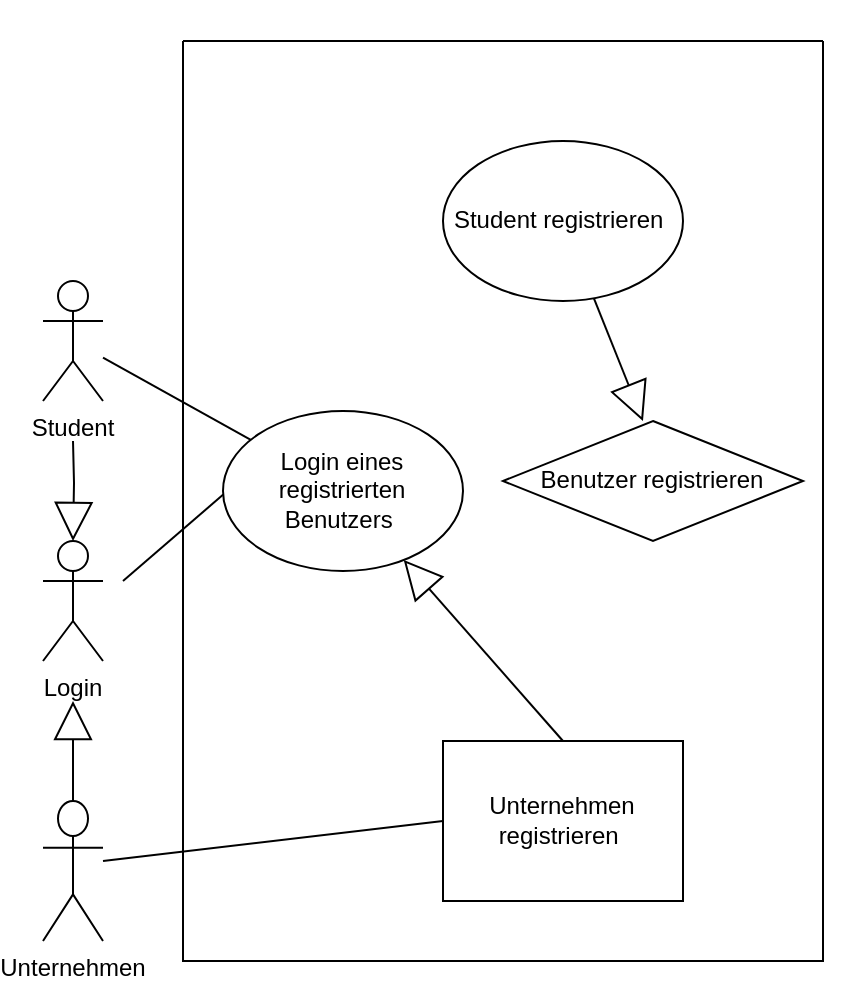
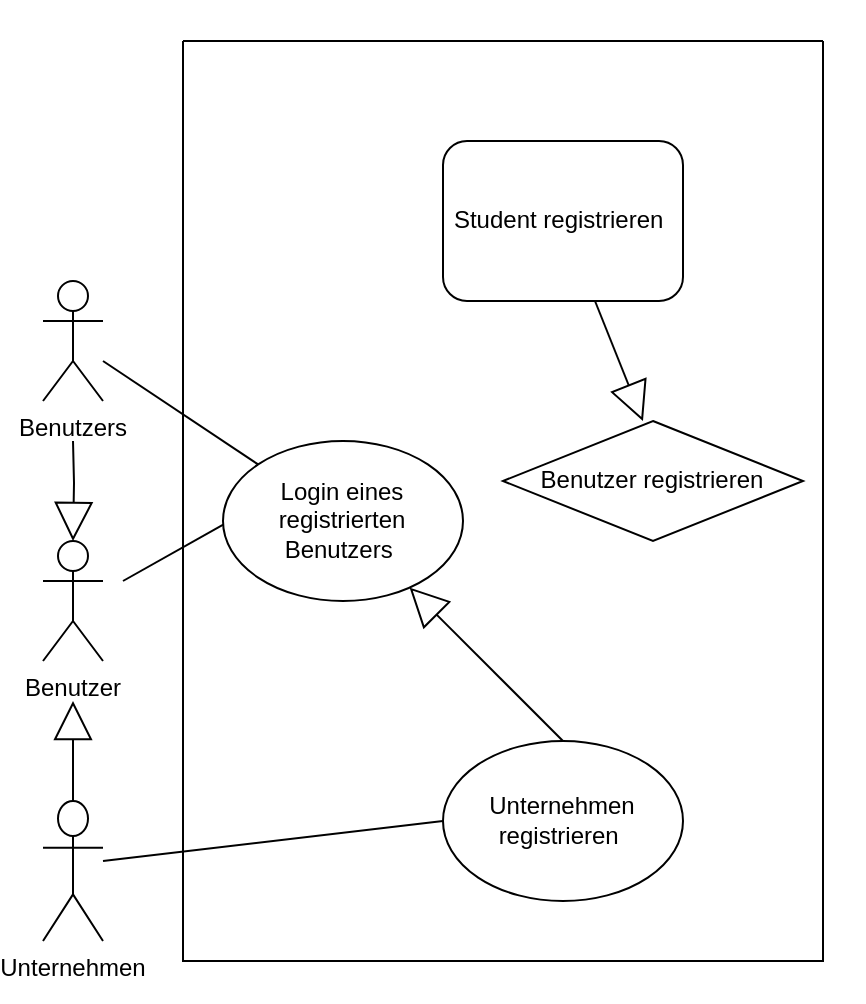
(563, 221) -> (563, 221)
(74, 429) -> (74, 429)
(343, 491) -> (343, 521)
(74, 689) -> (74, 689)
(563, 821) -> (563, 821)
